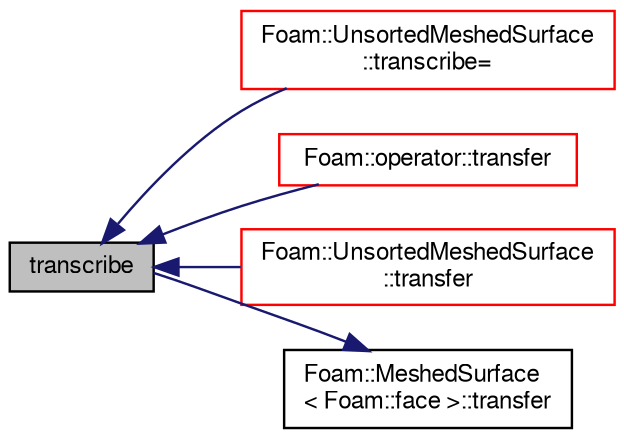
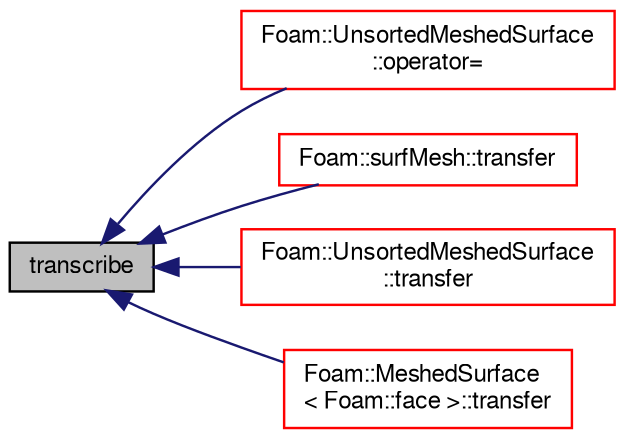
(428, 50) -> (428, 50)
(428, 160) -> (428, 160)
(250, 307) -> (205, 334)
(428, 389) -> (428, 389)
